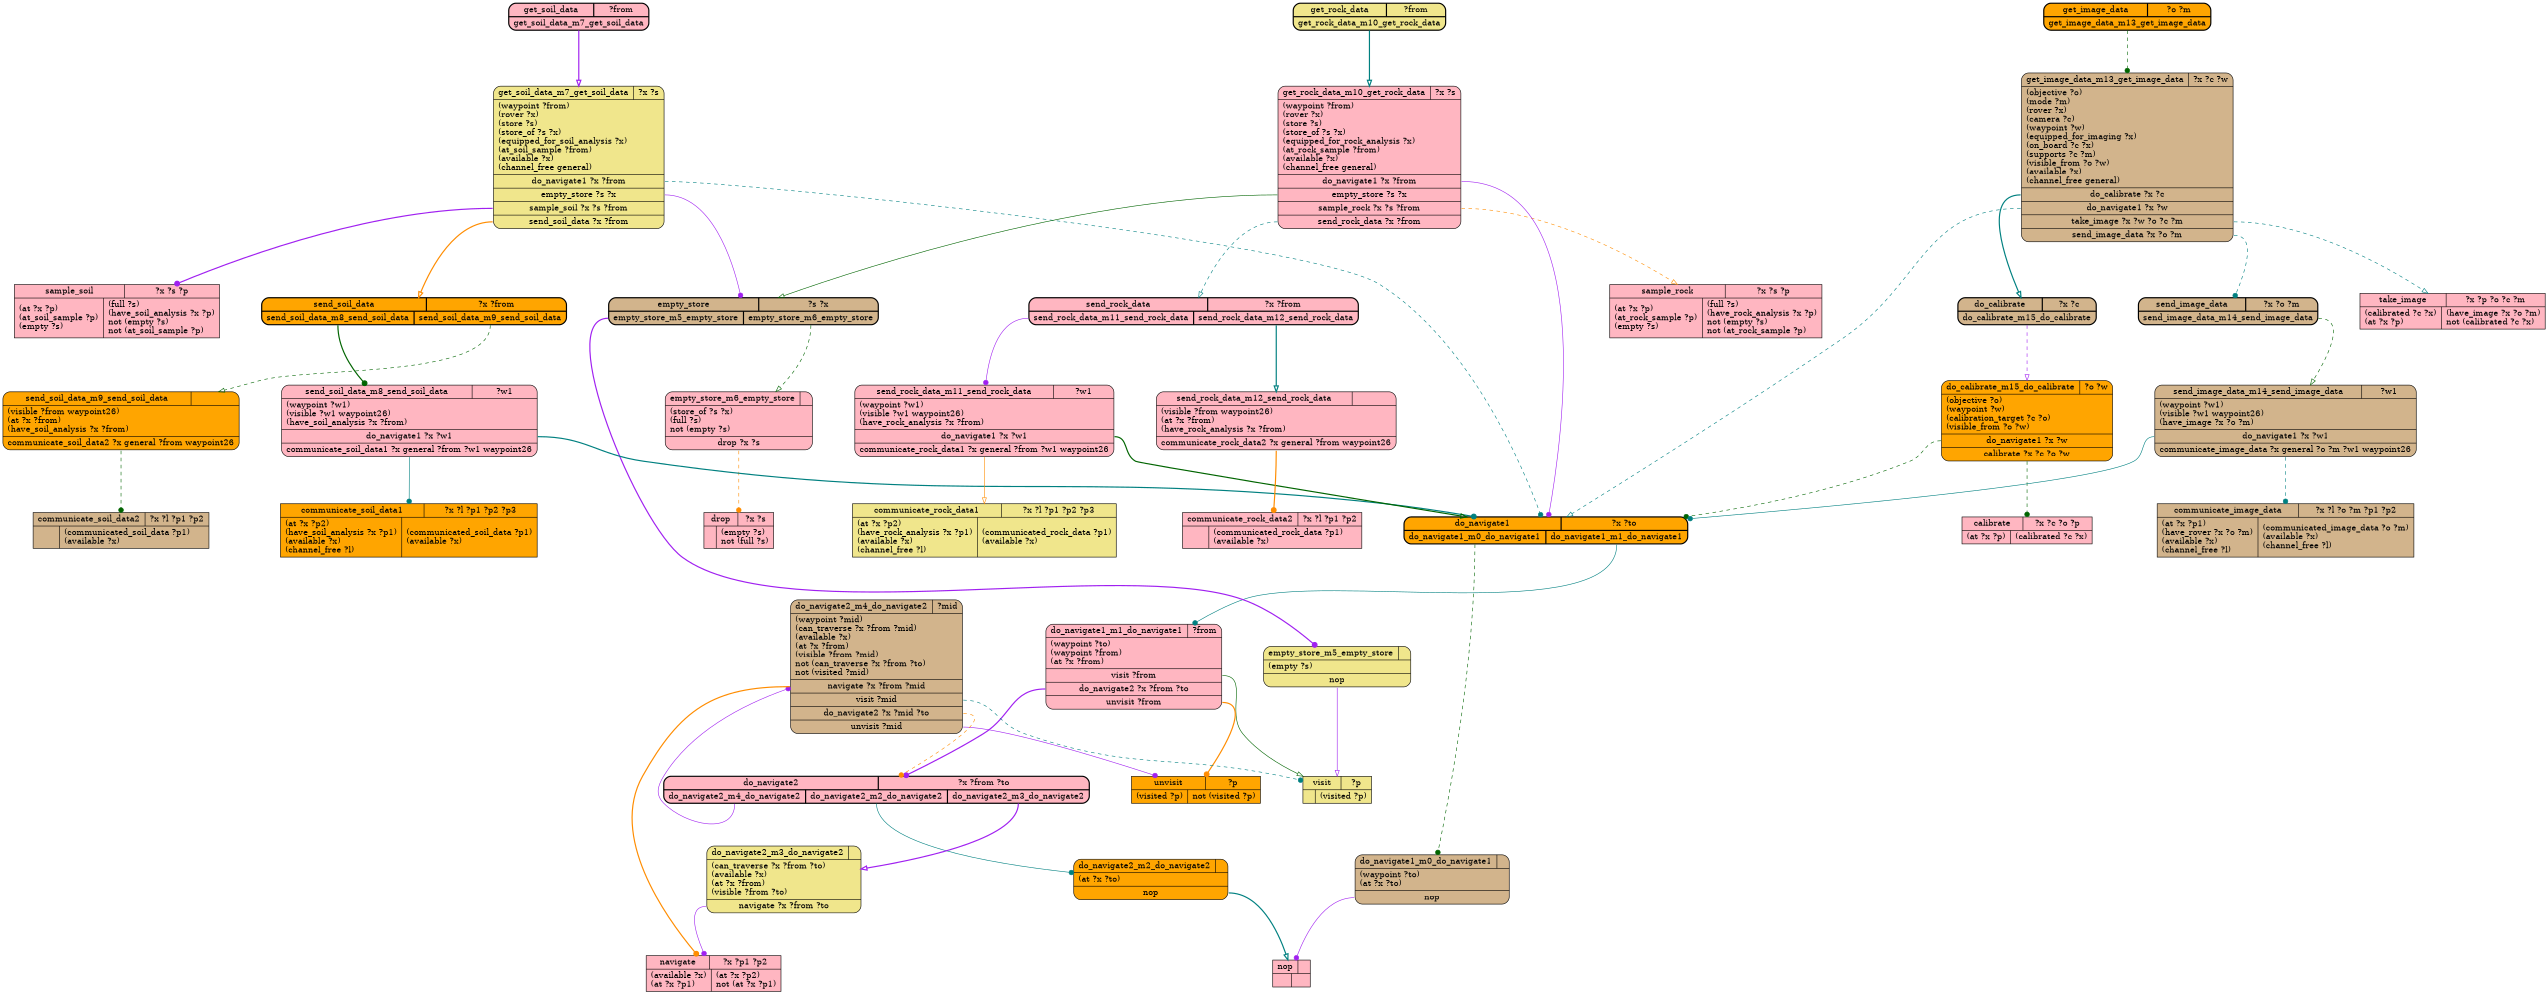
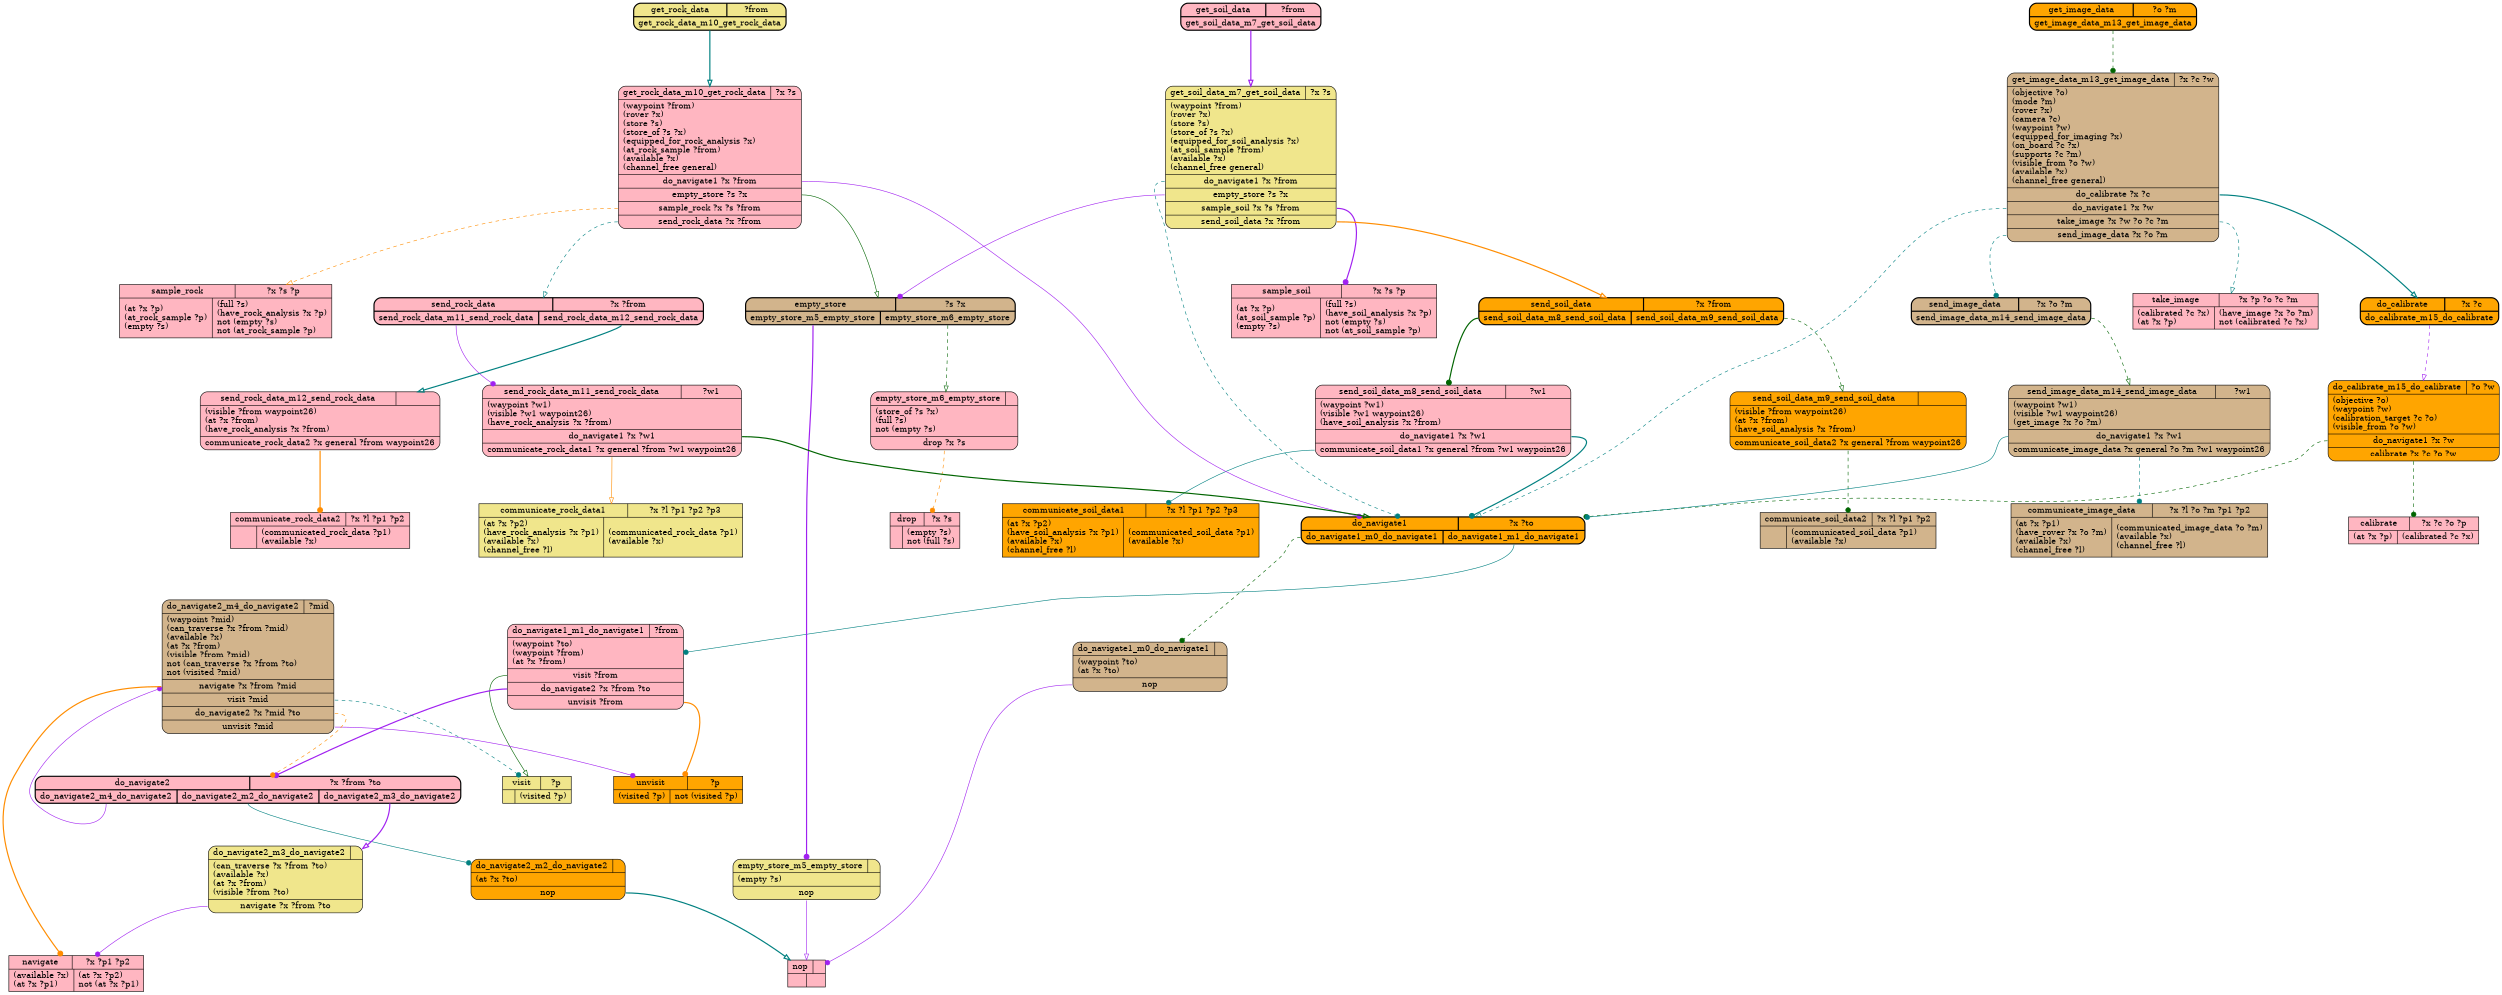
(2027, 311) -> (2429, 311)
(2207, 423) -> (2058, 423)
(1337, 729) -> (807, 927)
